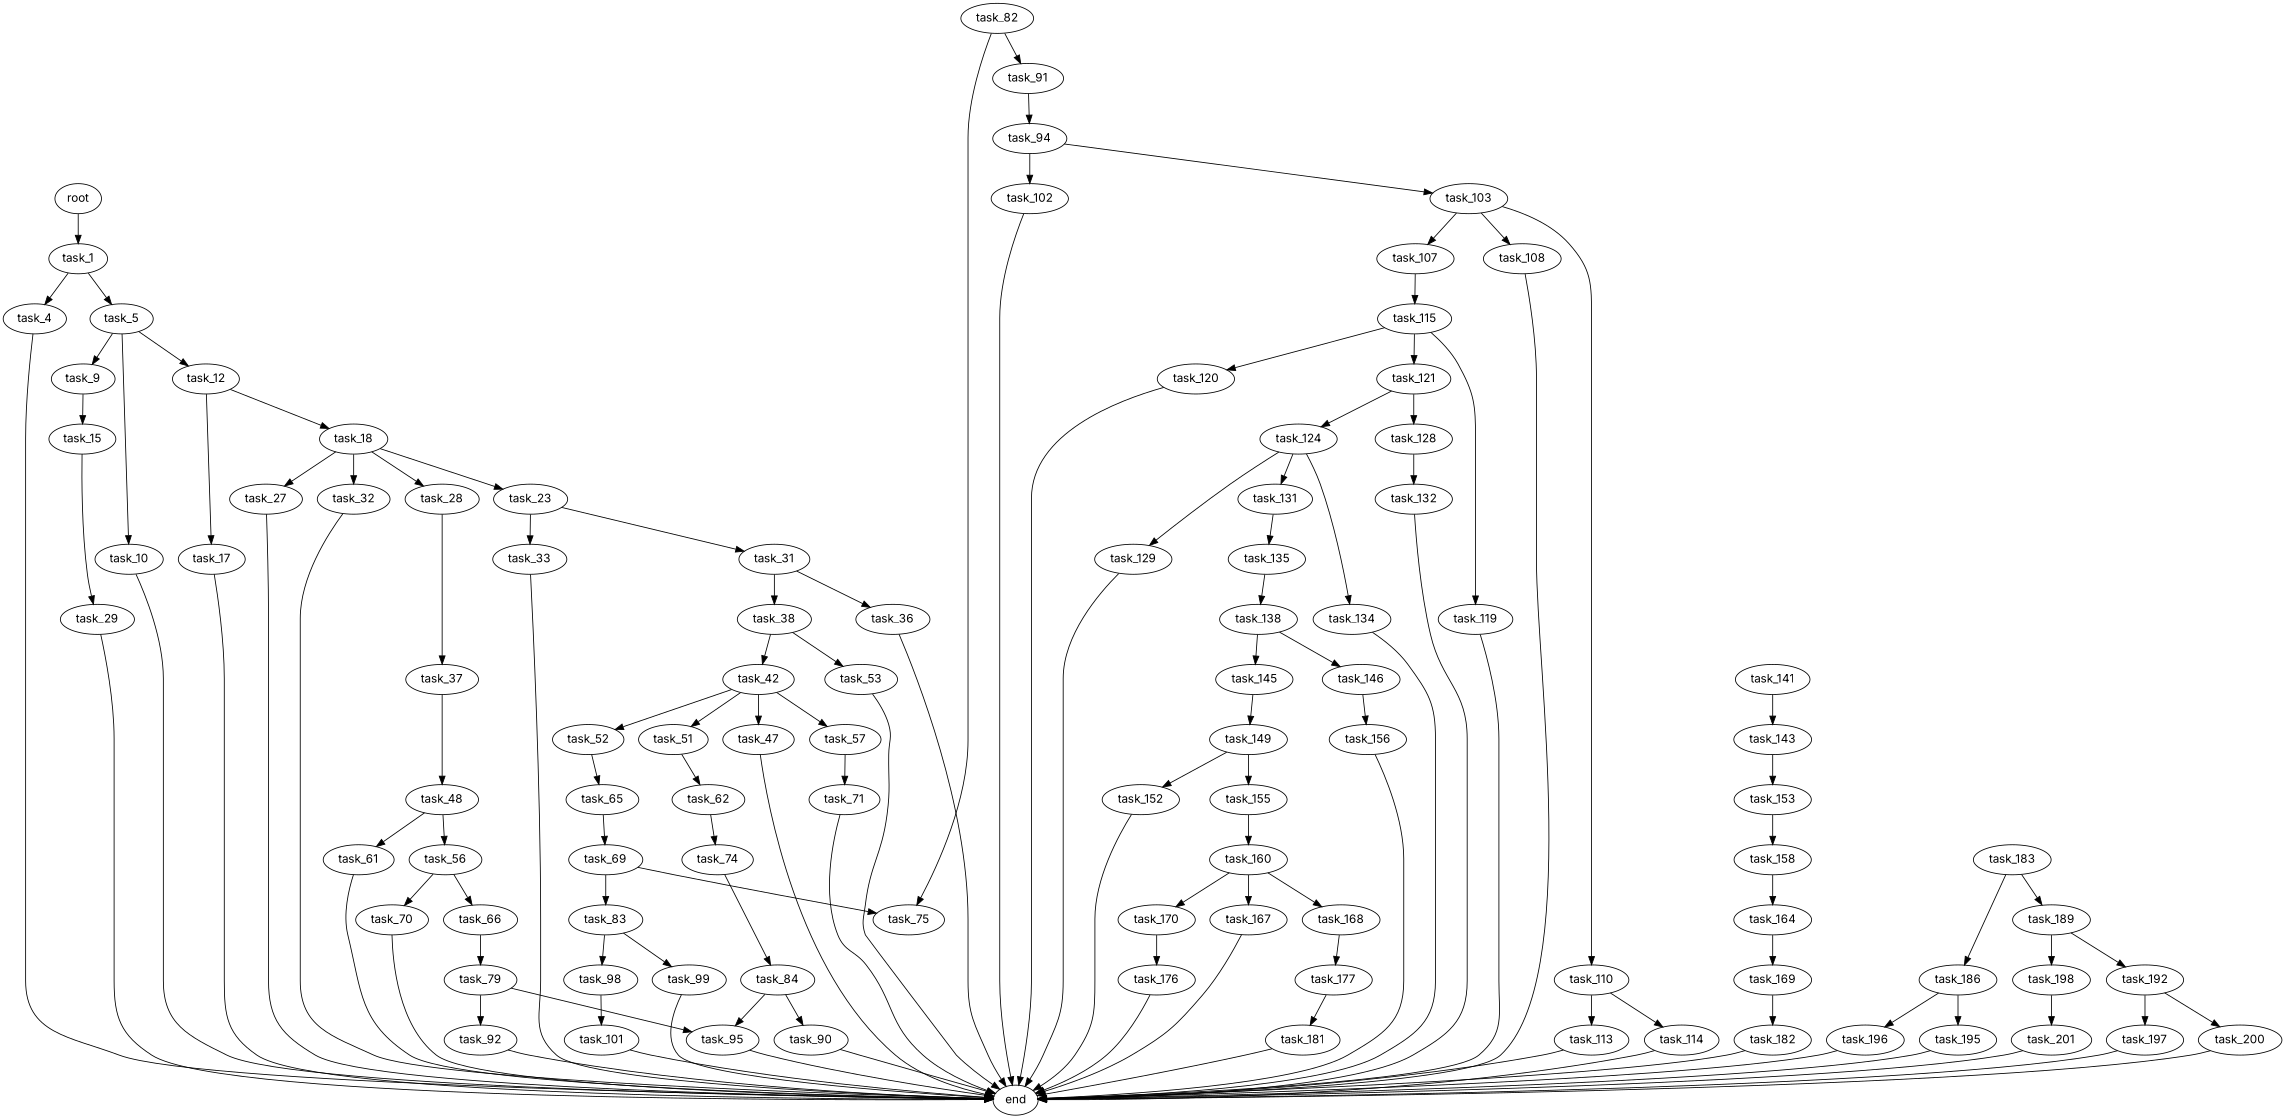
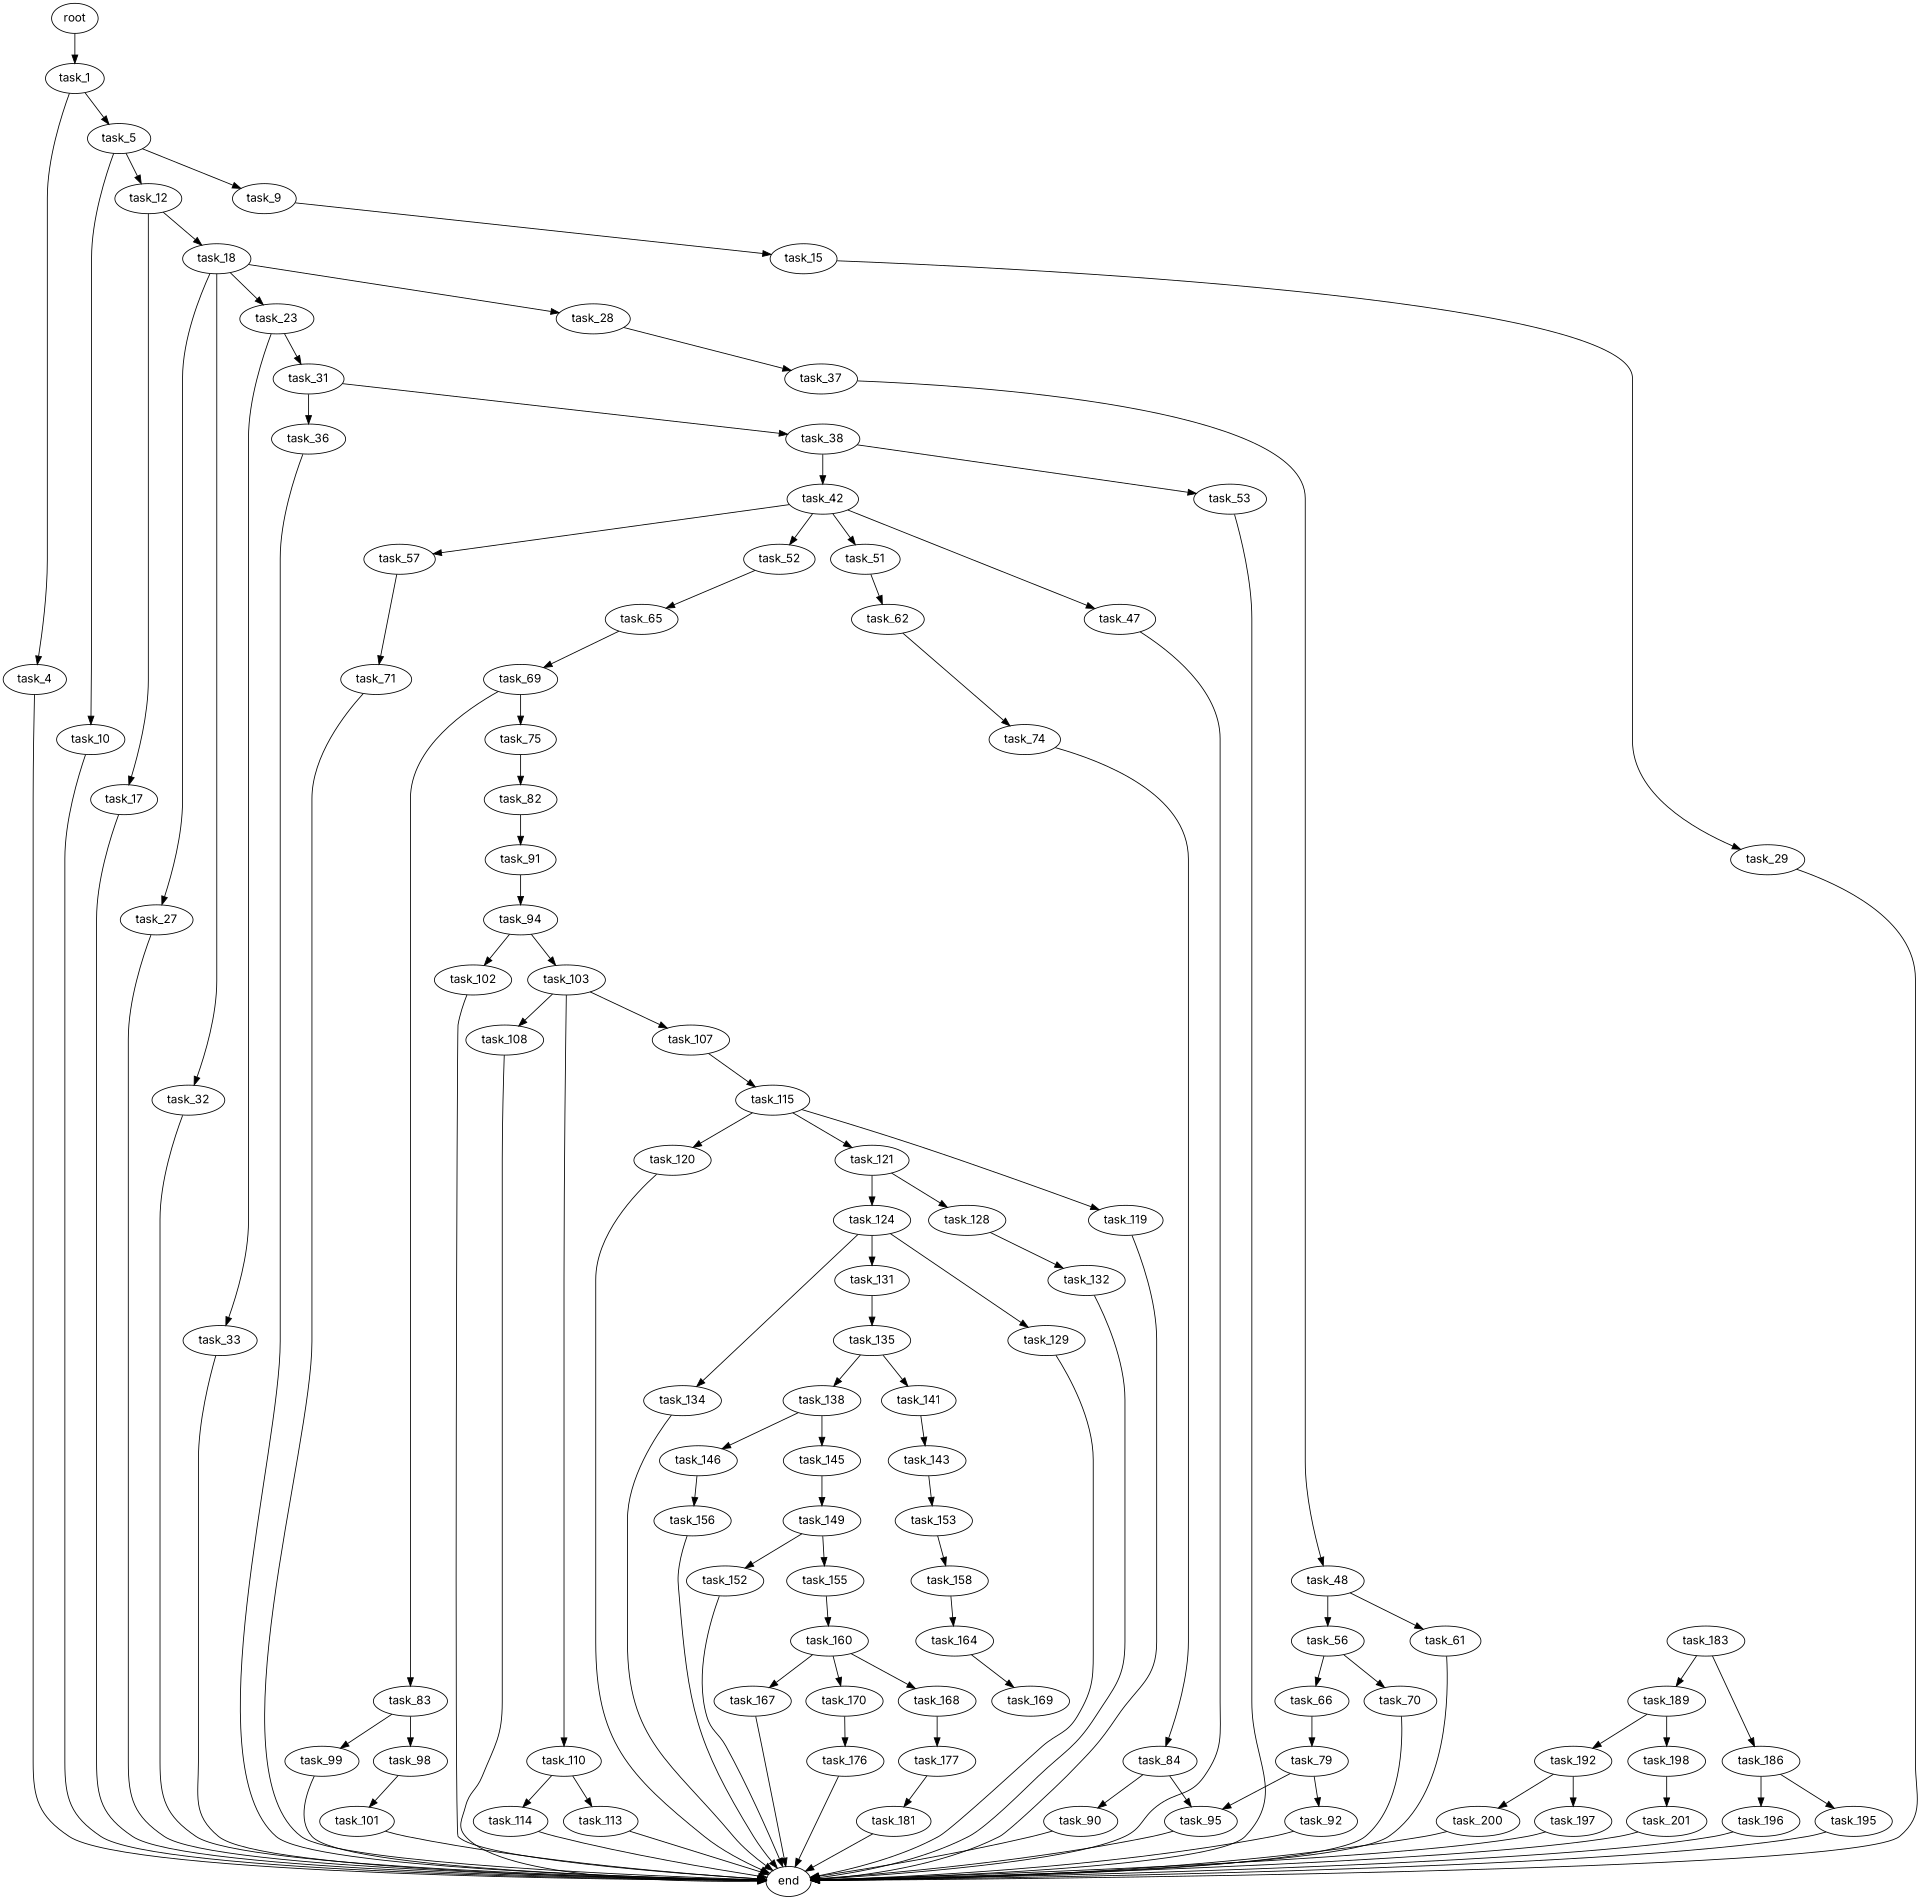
(968, 468) -> (521, 766)
(1773, 1040) -> none
none -> (893, 1367)
